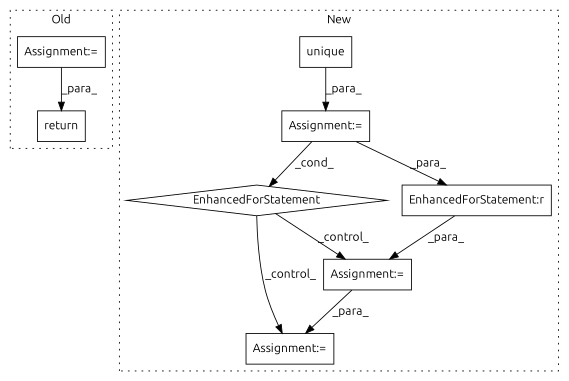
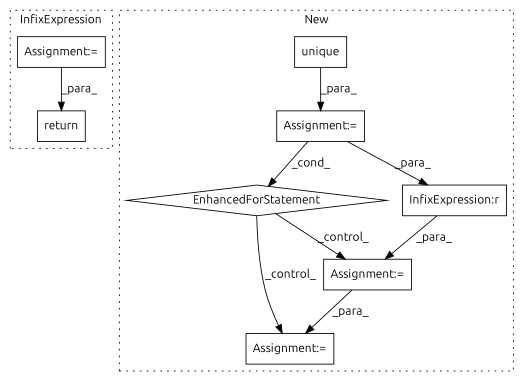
(61, 20) -> (61, 20)
(477, 200) -> (455, 200)
